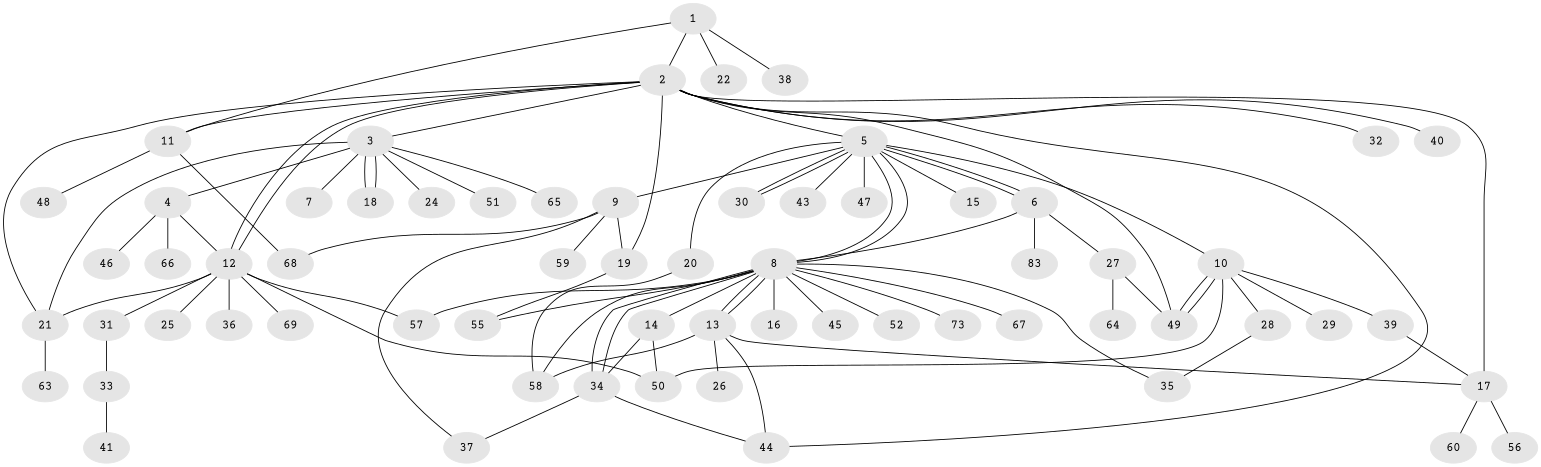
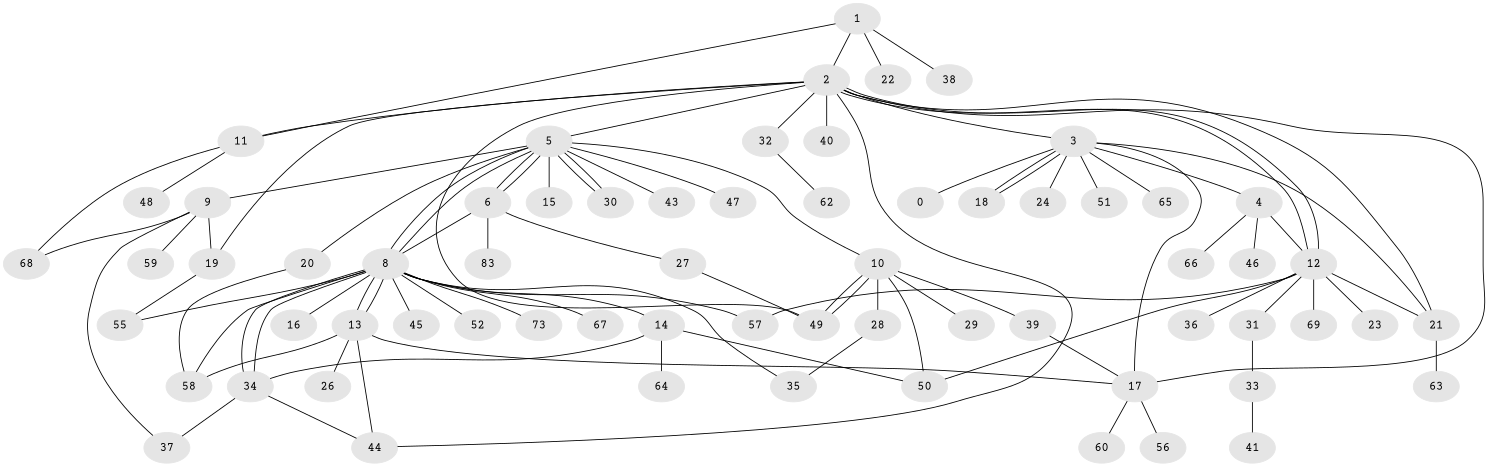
(309, 203) -> (920, 203)
none -> (827, 203)
none -> (1187, 229)
(1113, 295) -> (662, 356)
(168, 325) -> (1375, 325)
